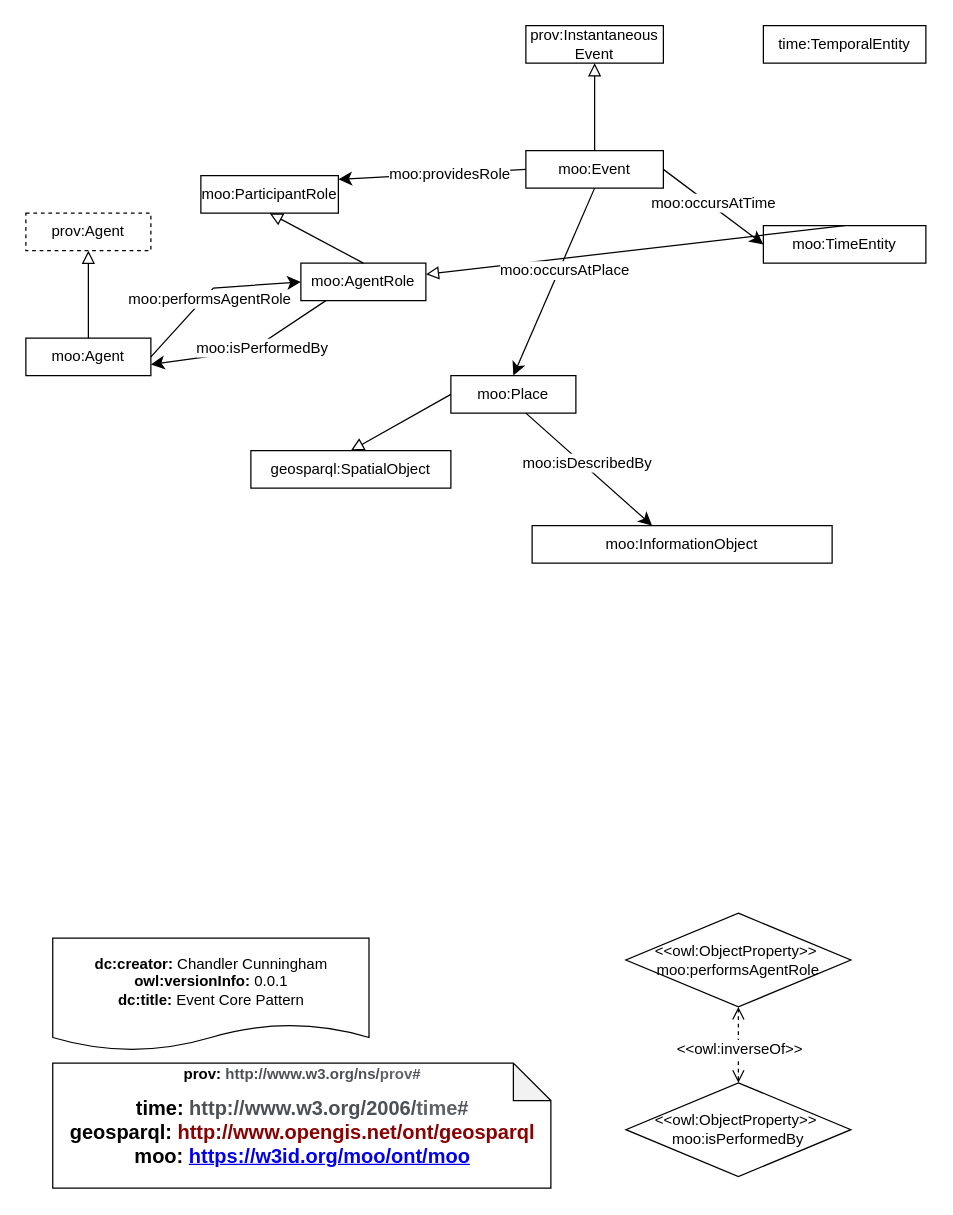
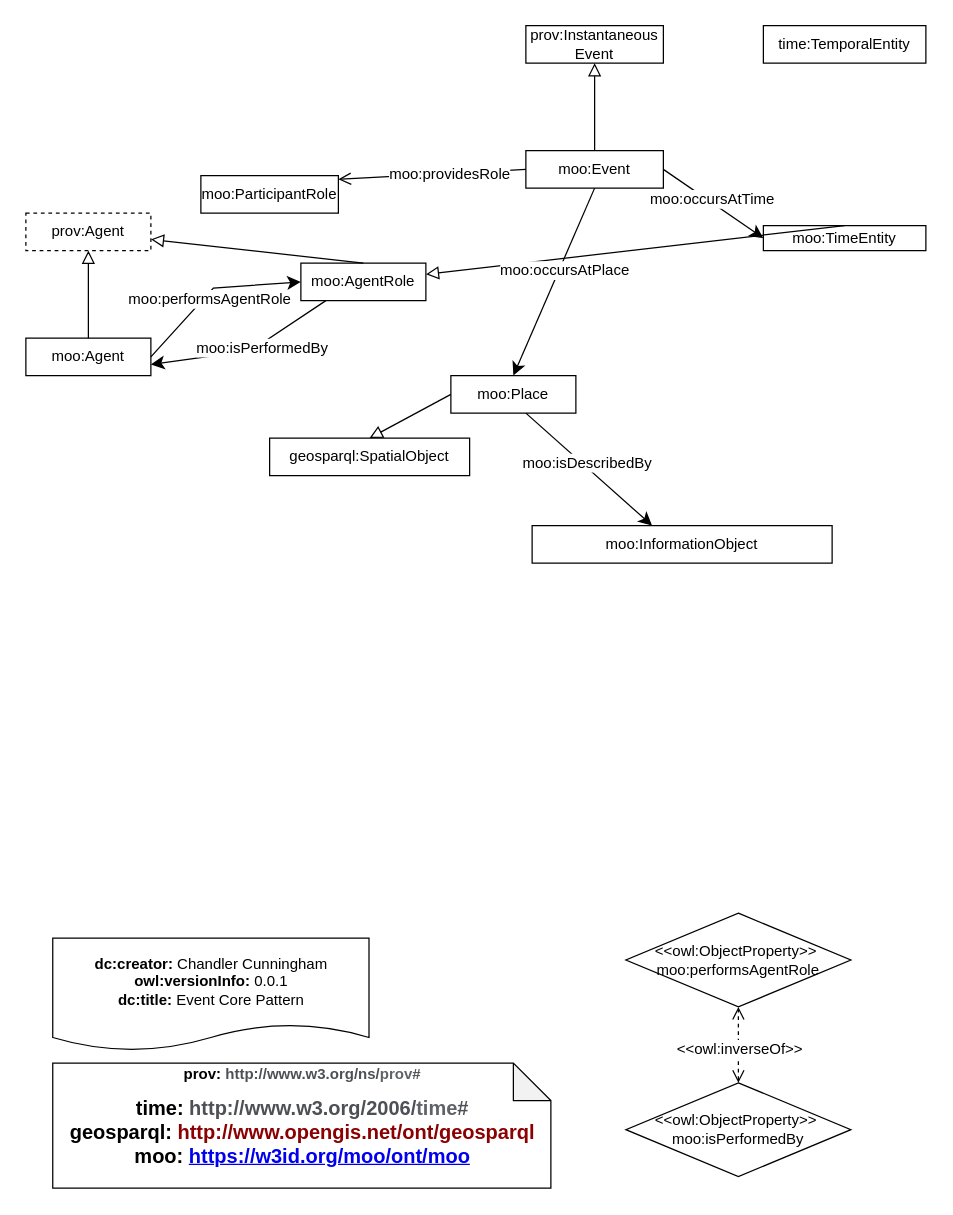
(350, 179) -> (347, 179)
(322, 241) -> (264, 252)
(844, 244) -> (844, 238)
(351, 469) -> (369, 457)
